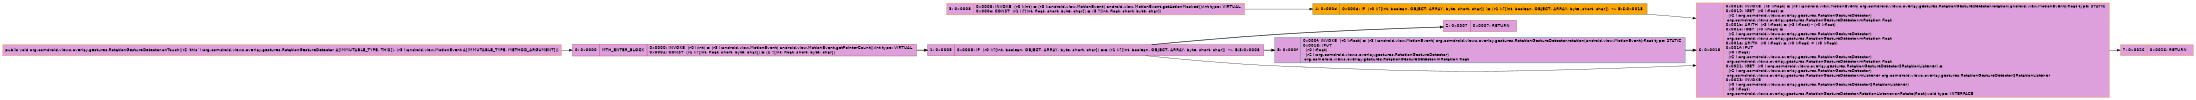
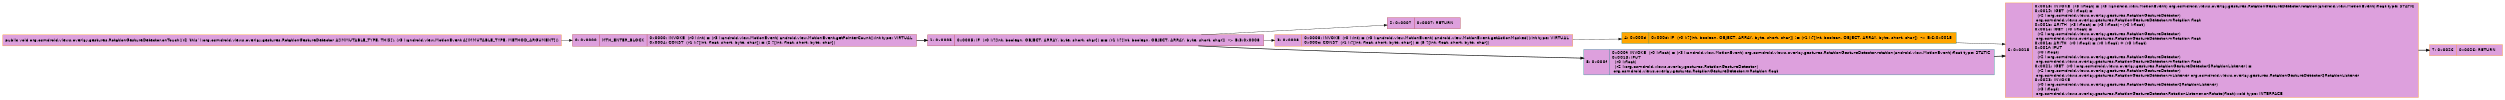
(1296, 33) -> (1293, 30)
(2113, 50) -> (2422, 50)
(1419, 71) -> (1268, 40)
